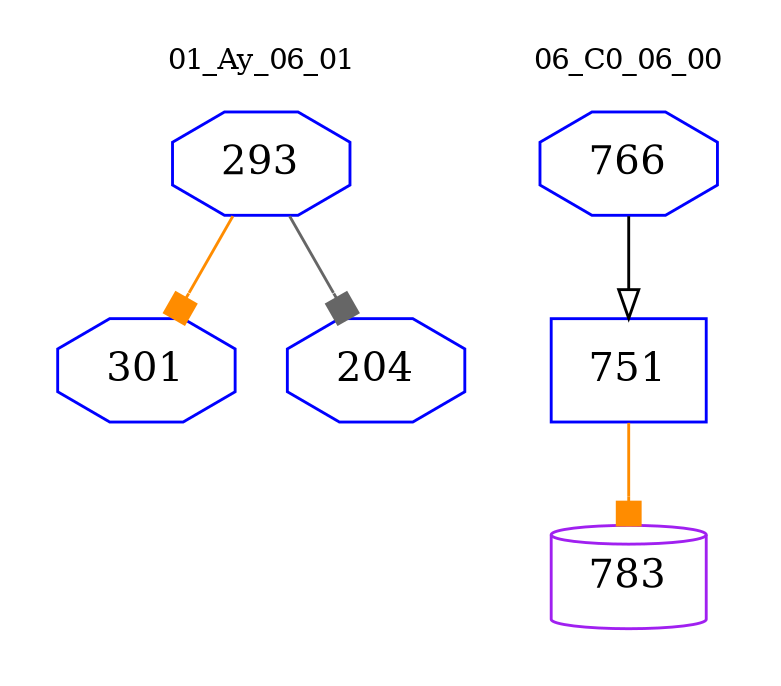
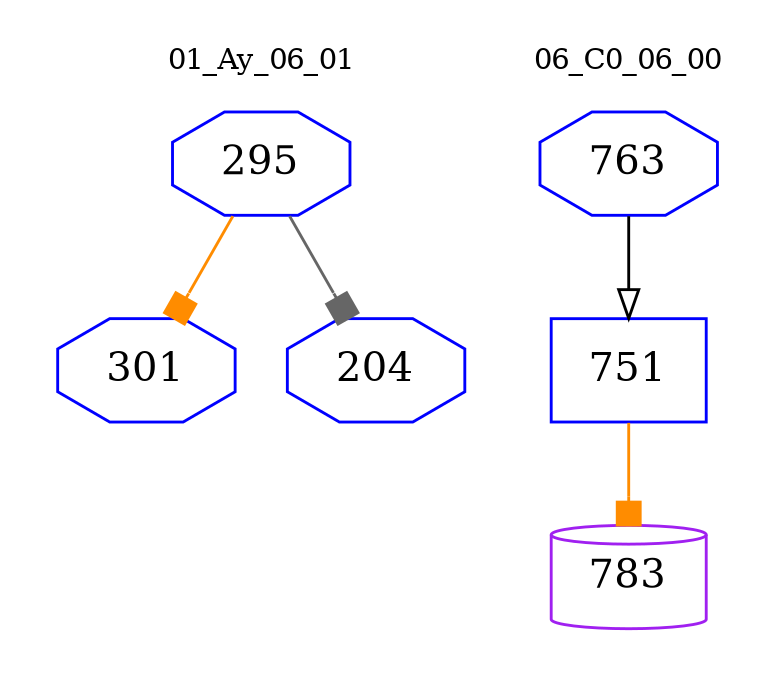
(261, 164) -> (261, 164)
(629, 164) -> (629, 164)
